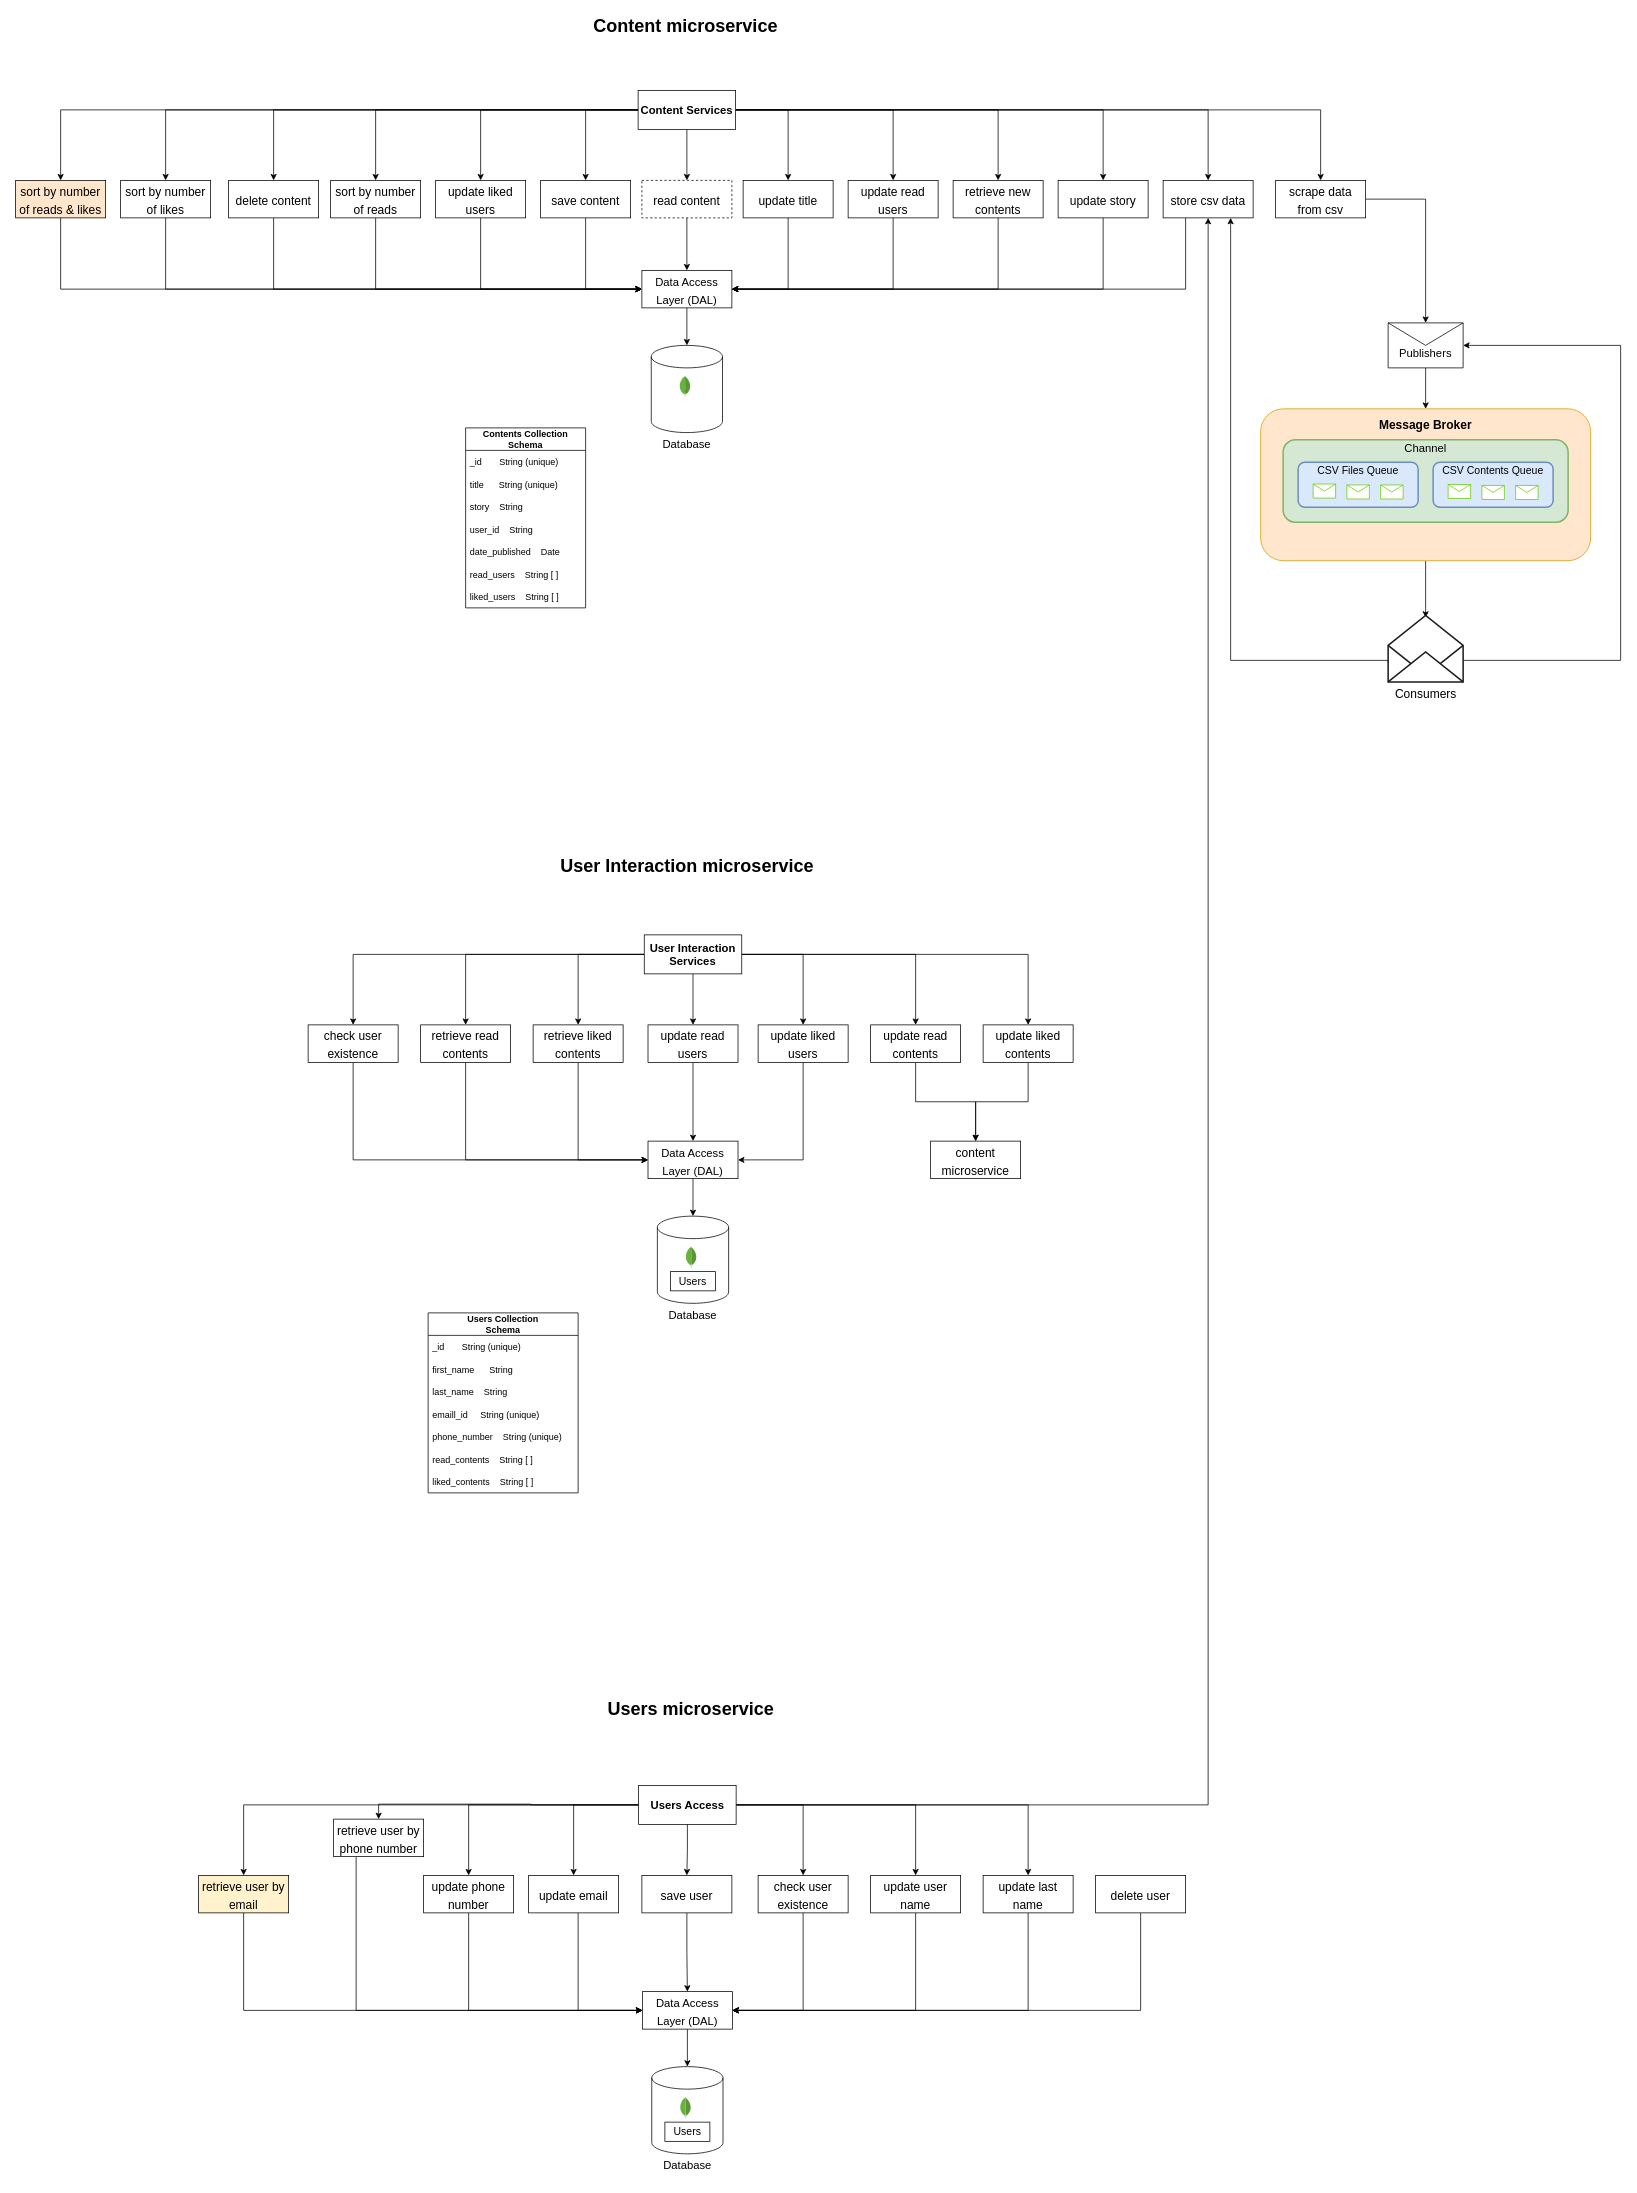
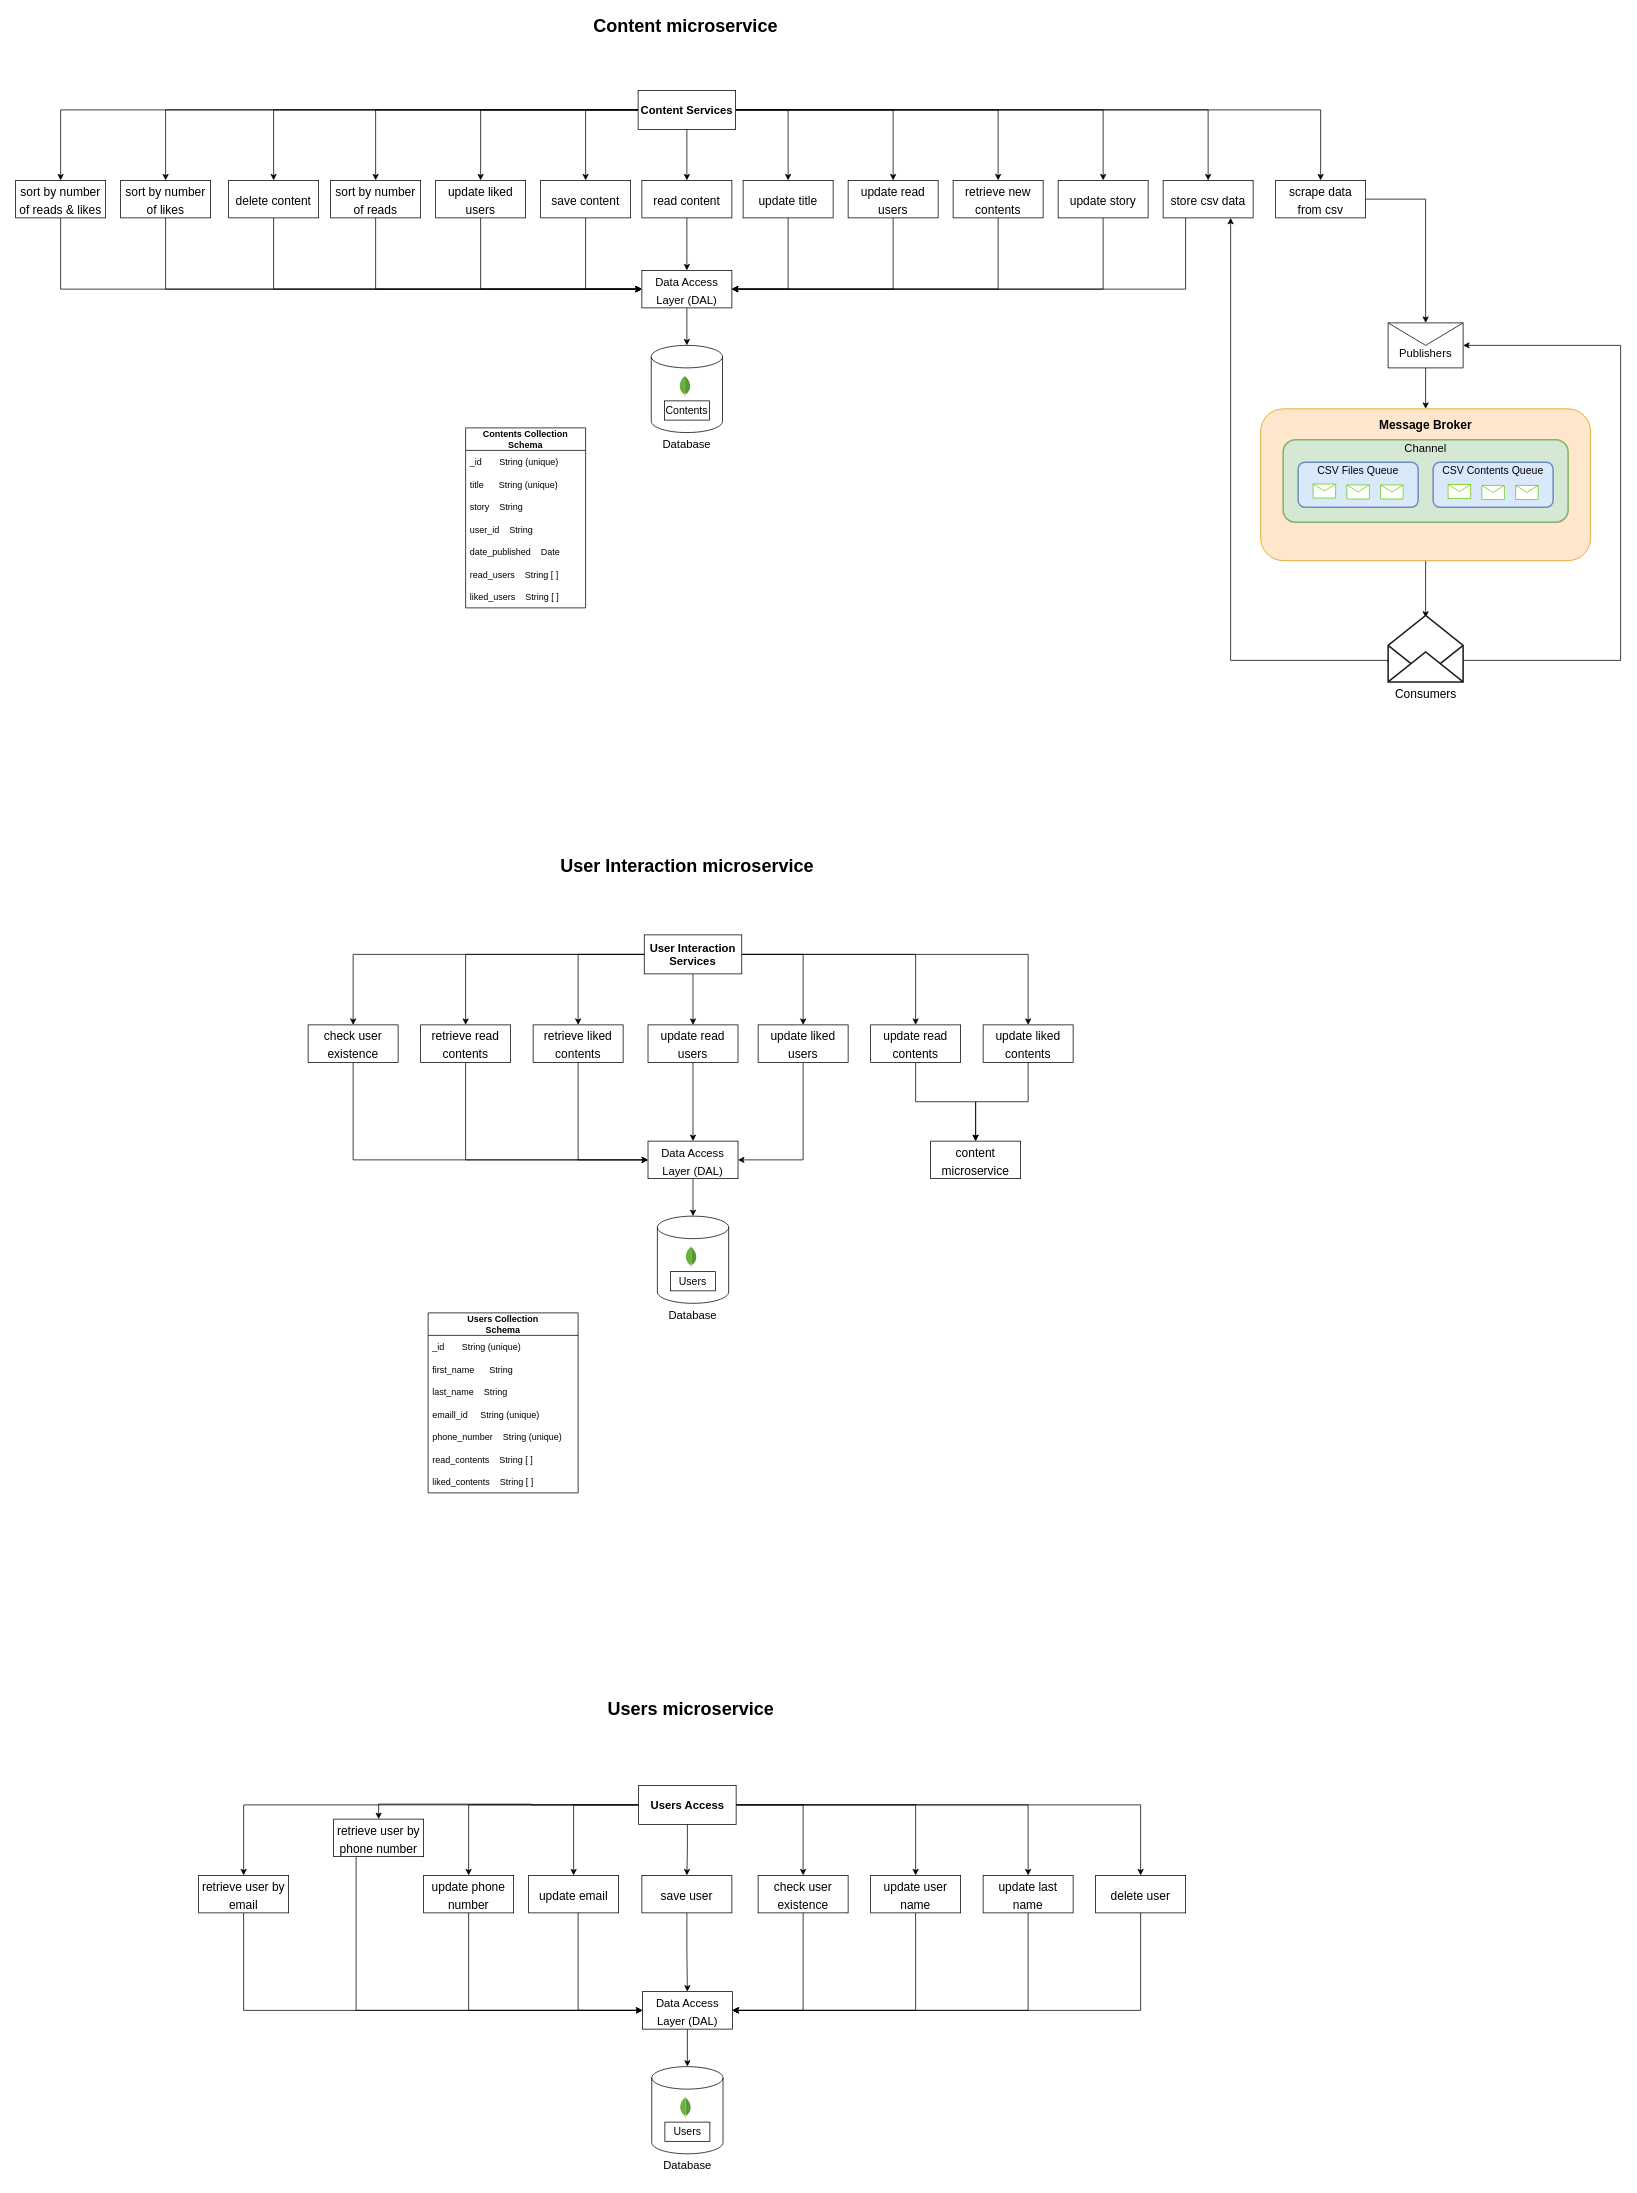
(60, 199) -> (60, 199)
(687, 199) -> (687, 199)
none -> (687, 410)
(1208, 1805) -> (1140, 1836)
(243, 1894) -> (243, 1894)
